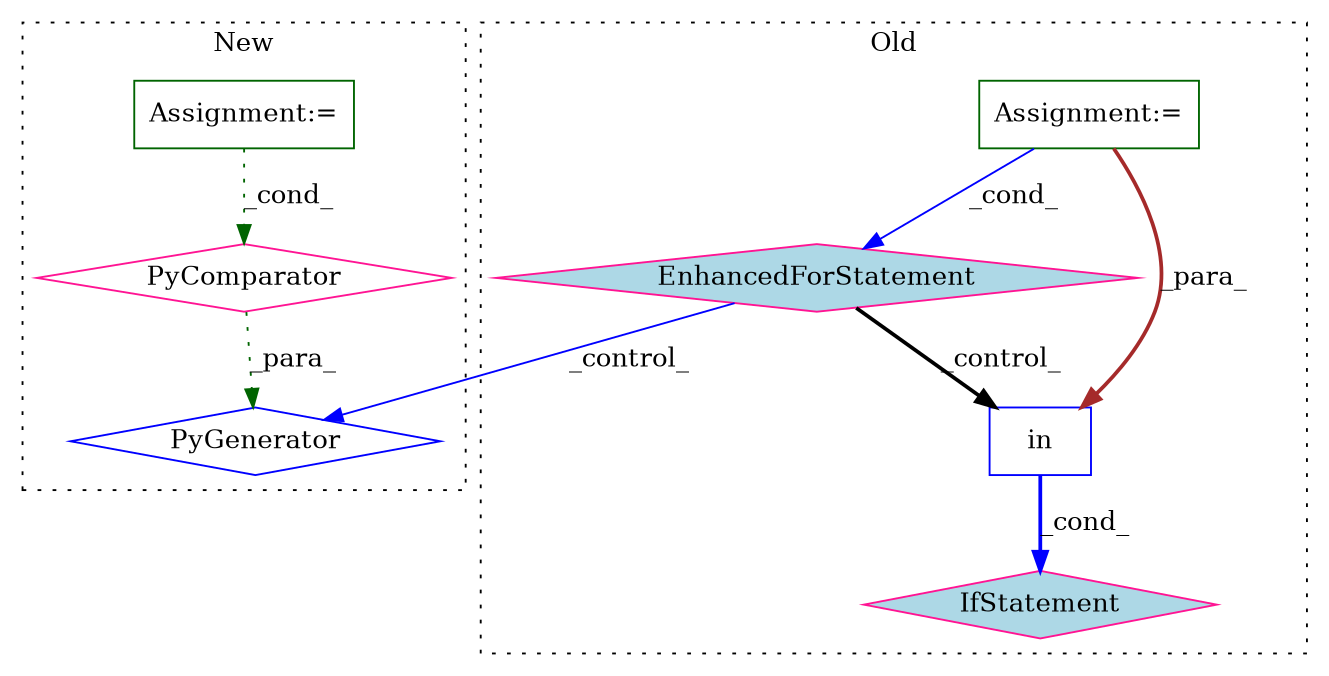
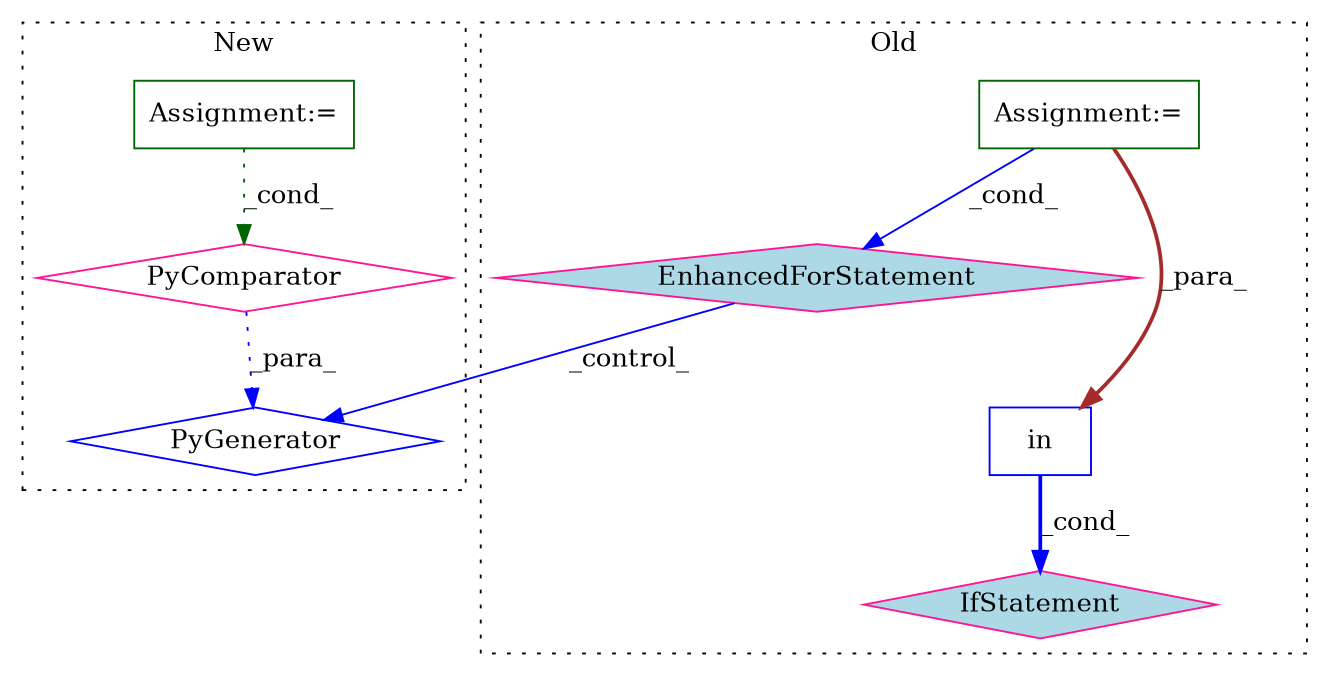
(249, 350) -> (249, 350)
(918, 352) -> none
